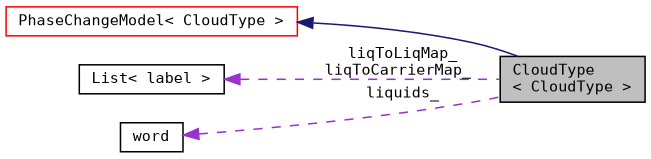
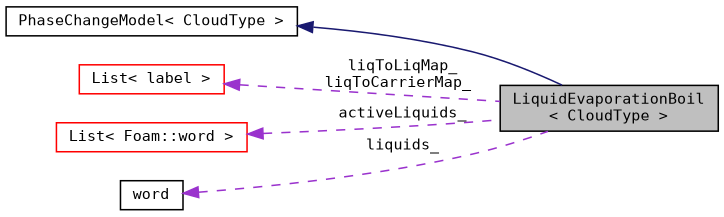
(152, 21) -> (152, 21)
(152, 79) -> (152, 79)
(573, 79) -> (609, 108)
none -> (152, 137)
